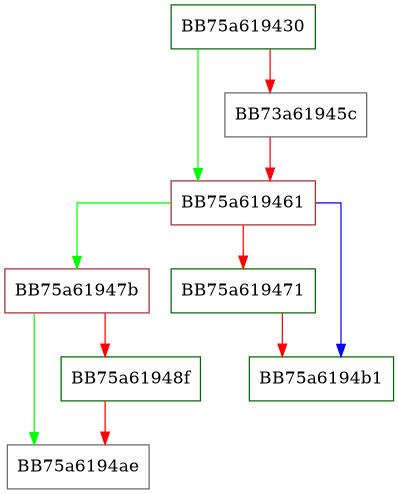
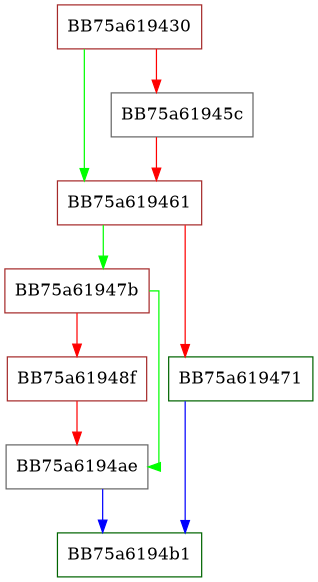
(243, 27) -> (130, 27)
(296, 115) -> (182, 115)
(341, 261) -> (103, 505)
(282, 329) -> (185, 461)
(131, 379) -> (77, 379)
